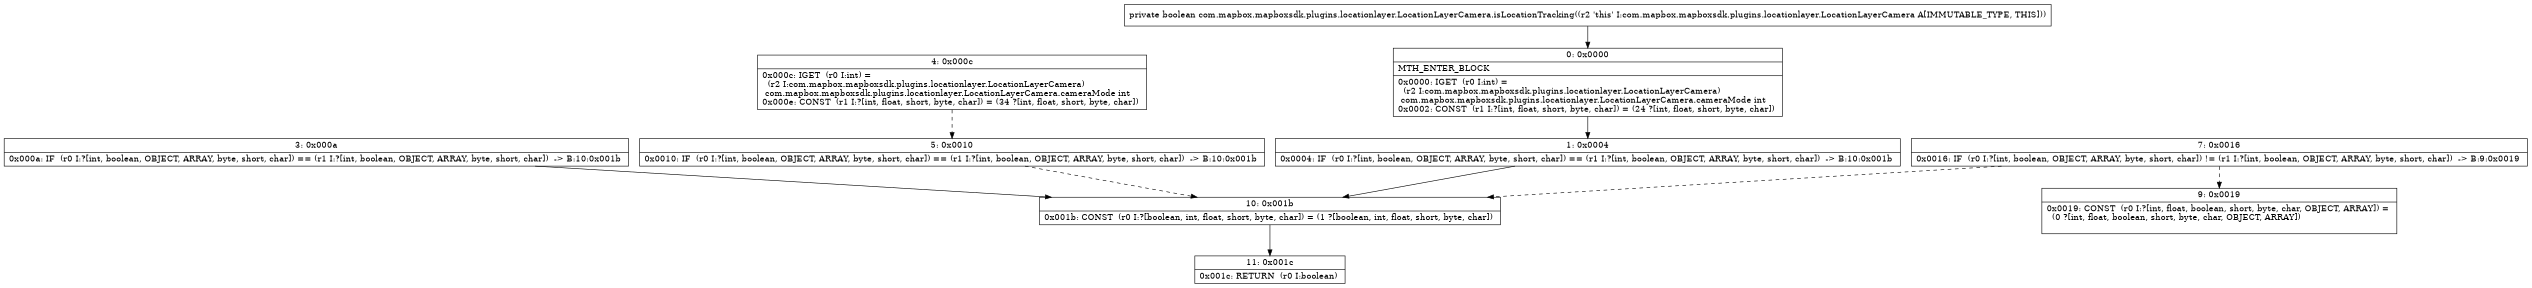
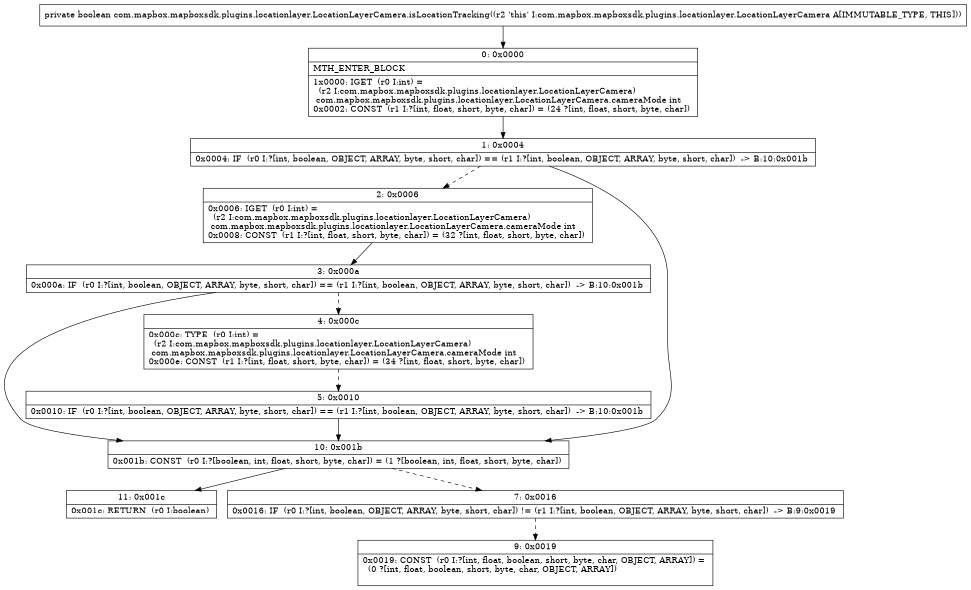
(818, 75) -> (206, 335)
(1455, 82) -> (370, 82)
(1108, 181) -> (338, 427)
(1748, 181) -> (434, 479)
none -> (398, 216)
none -> (338, 300)
